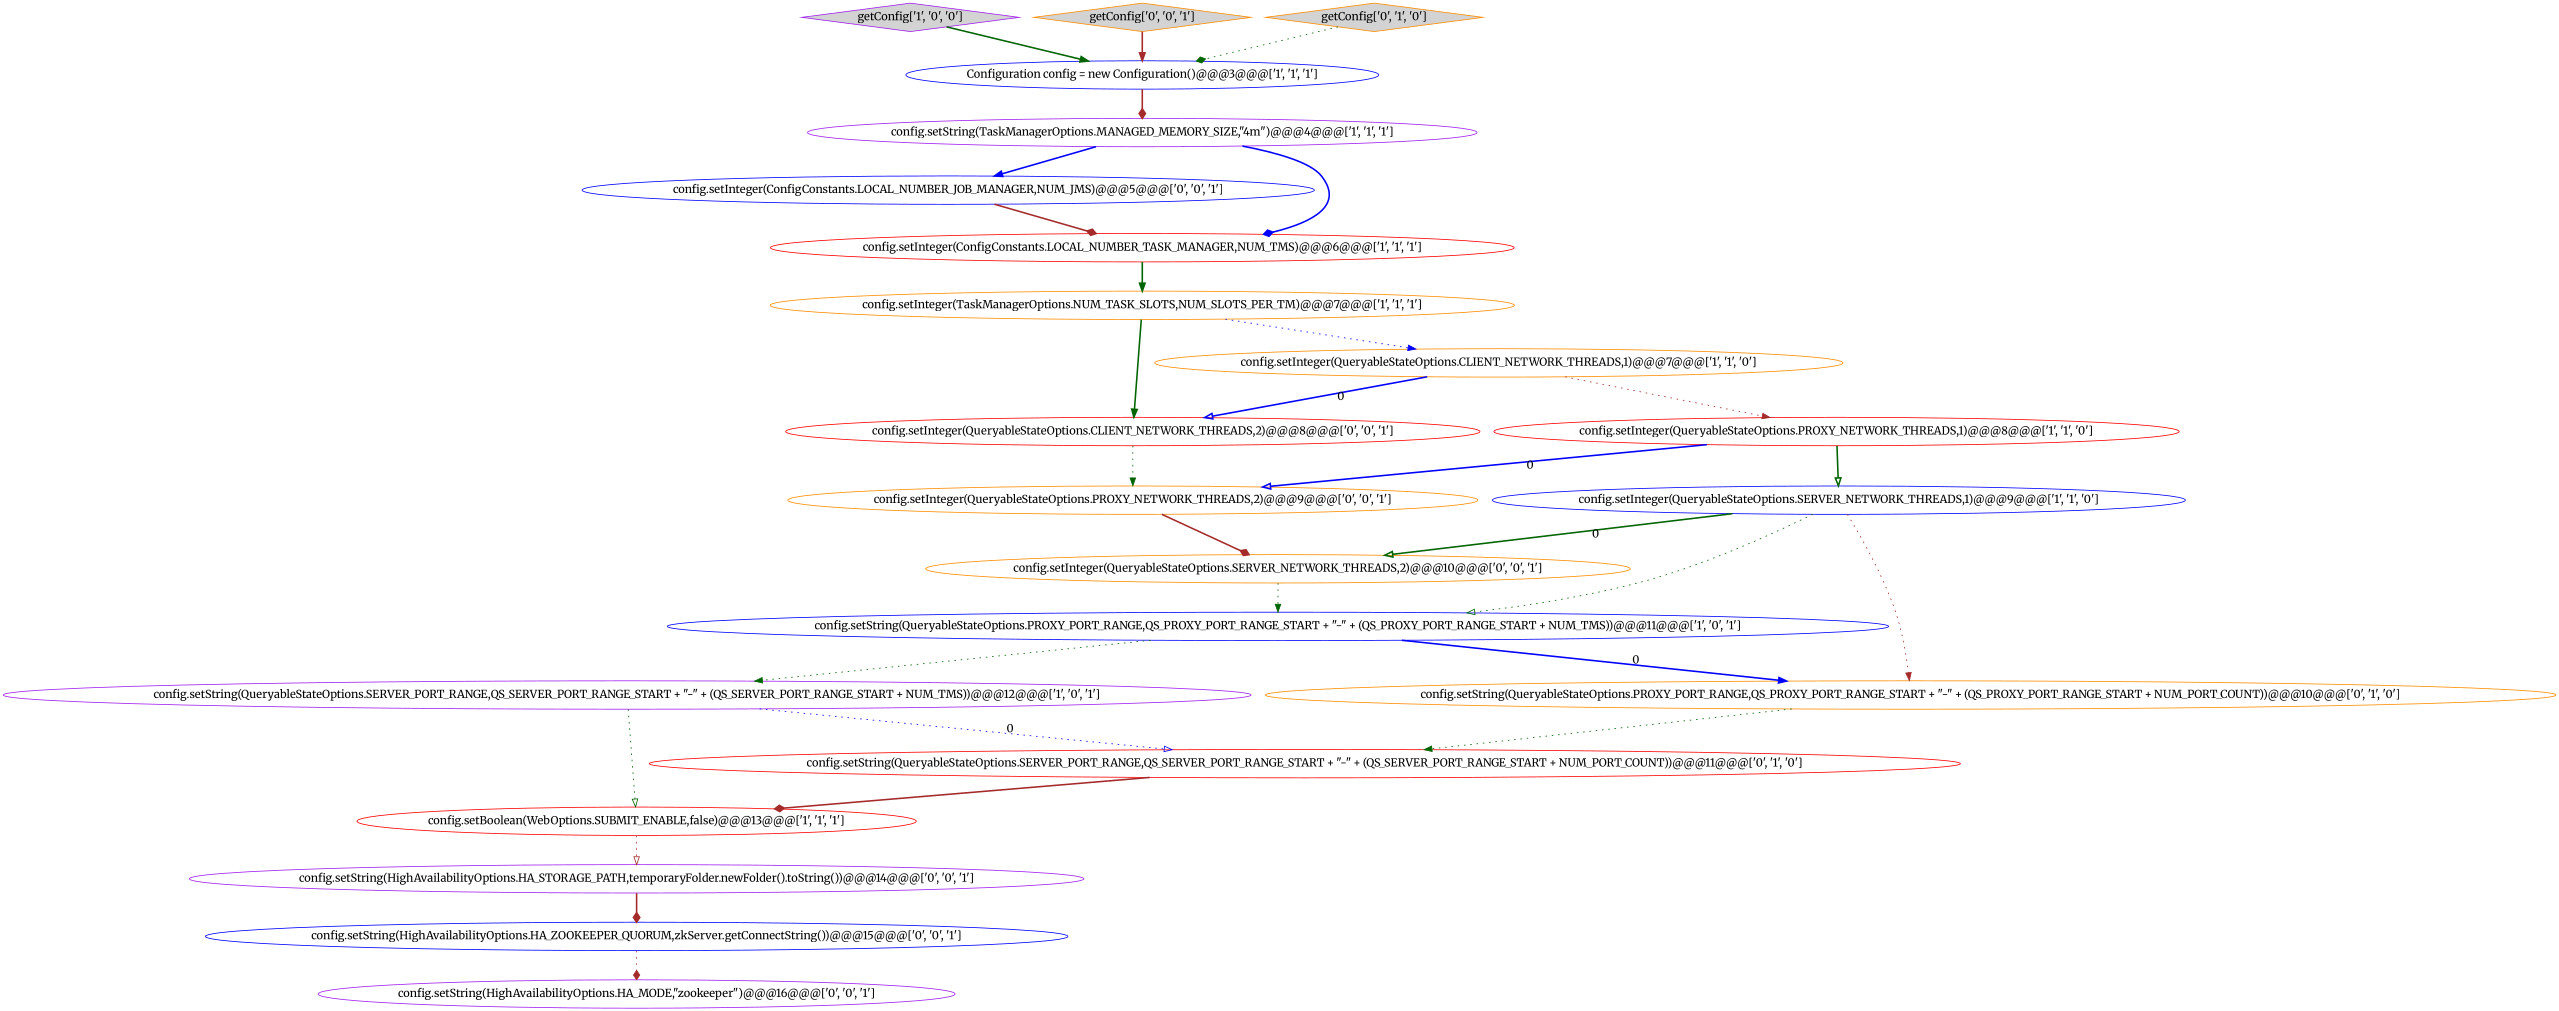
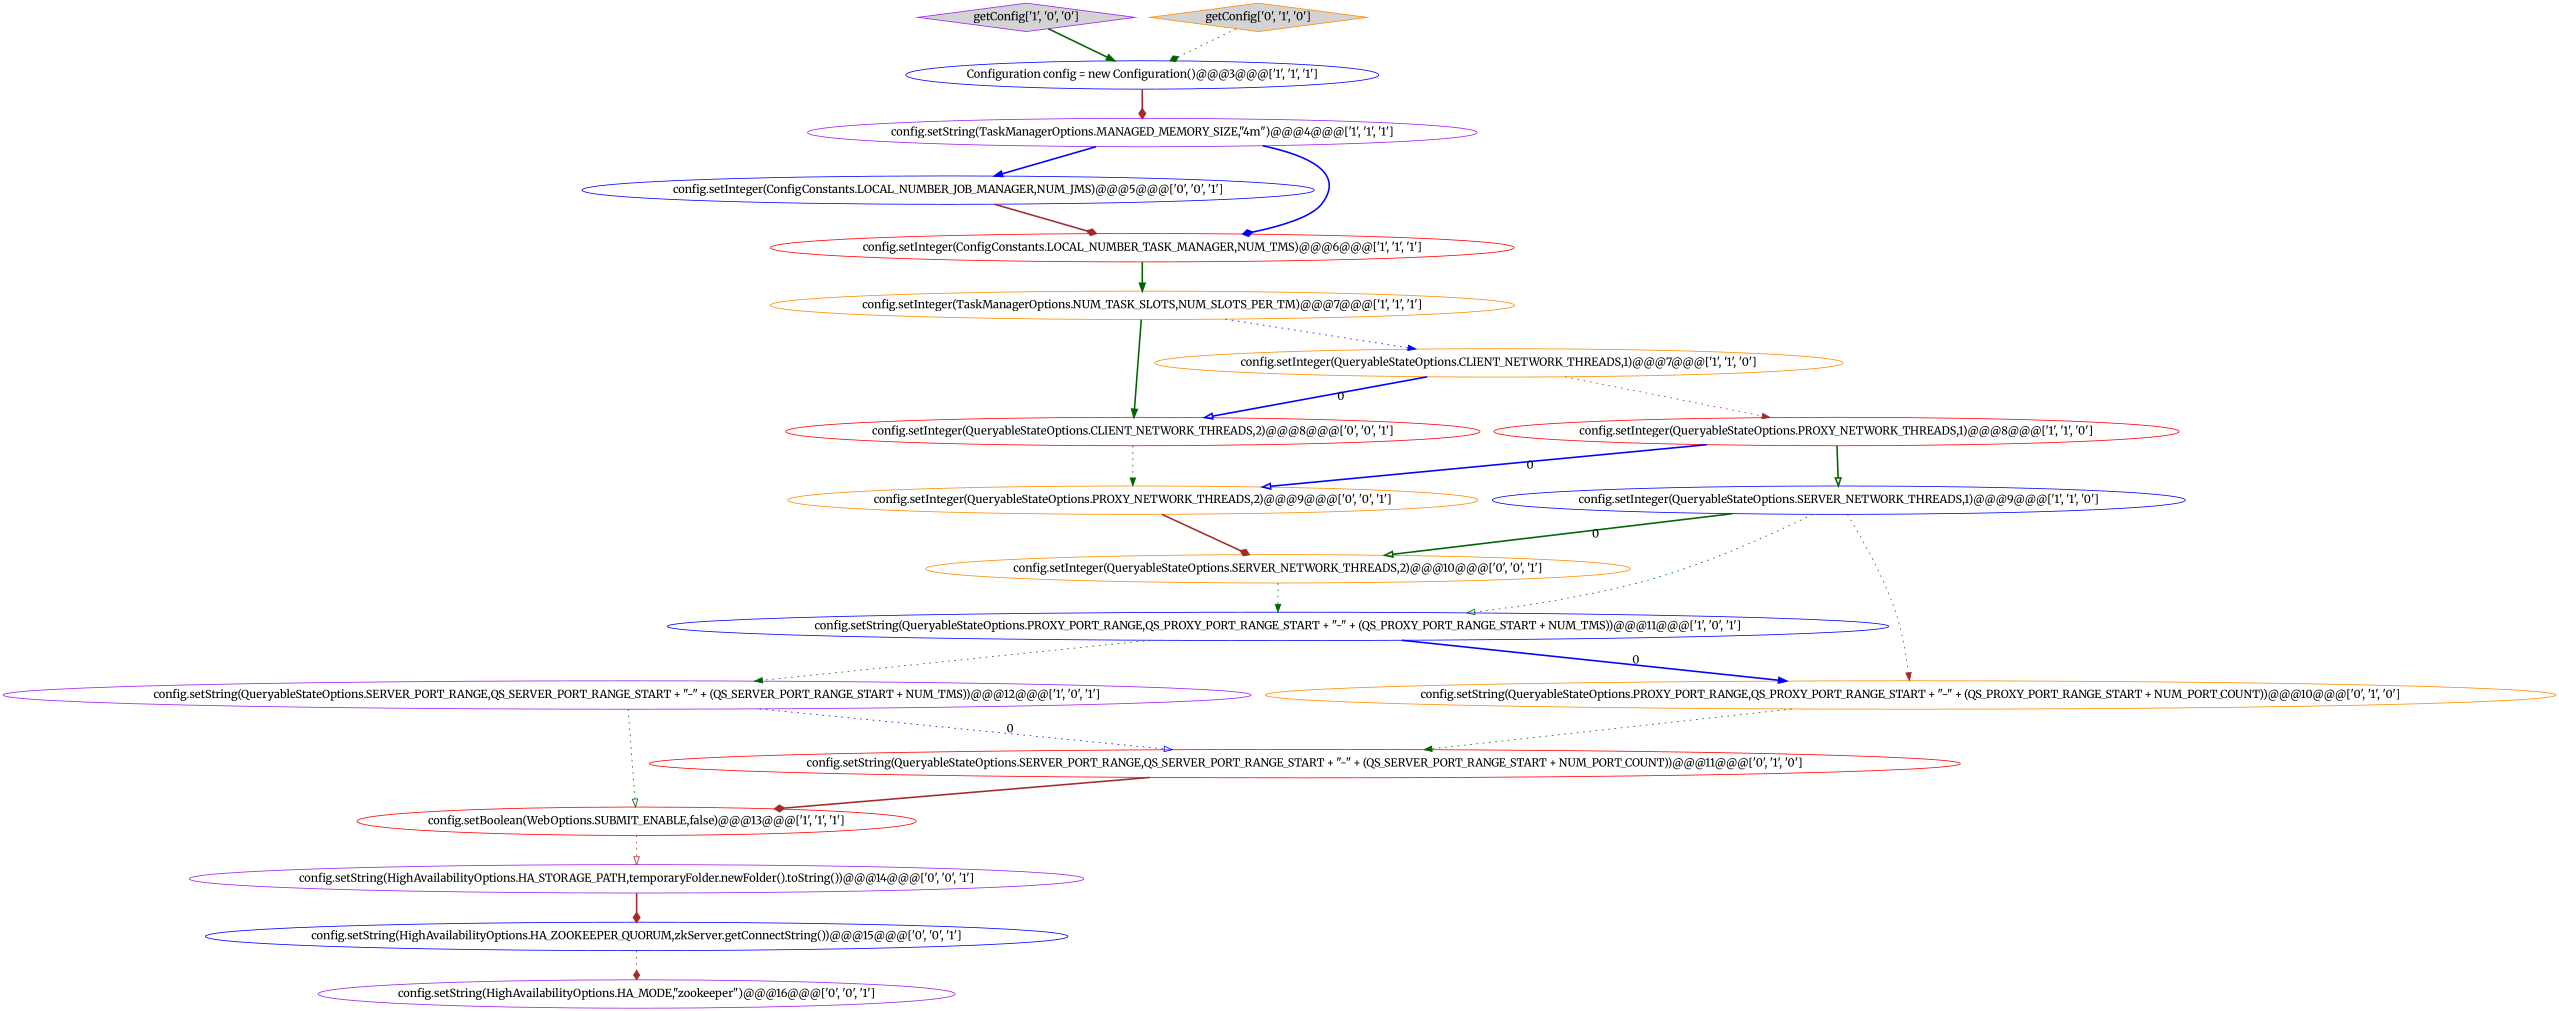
(1142, 17) -> none
